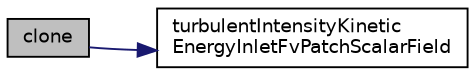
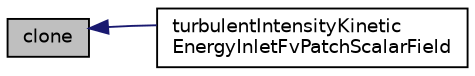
(113, 49) -> (132, 26)
